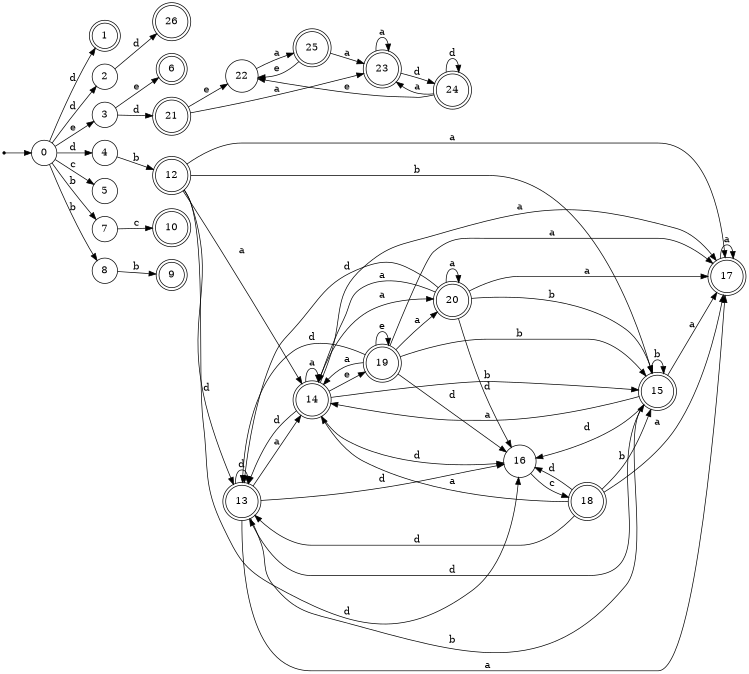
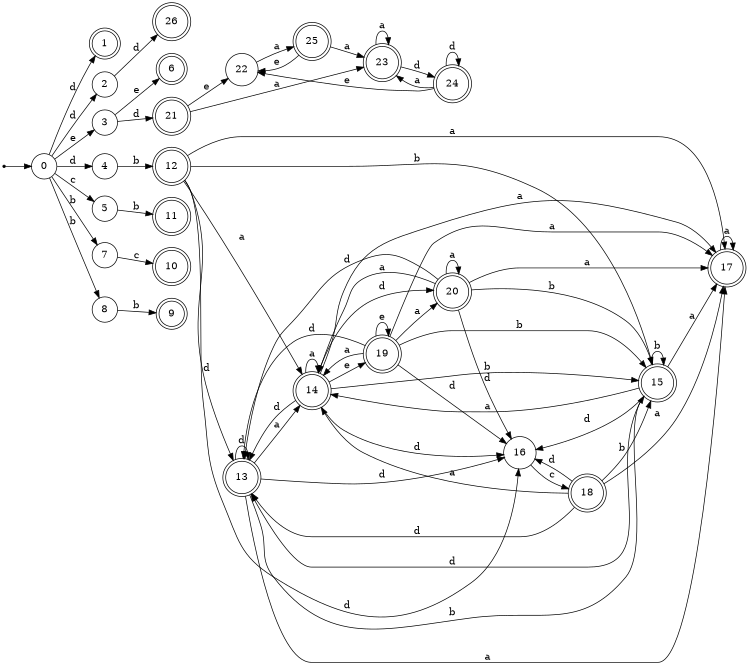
none -> (172, 216)
(382, 295) -> (382, 287)
